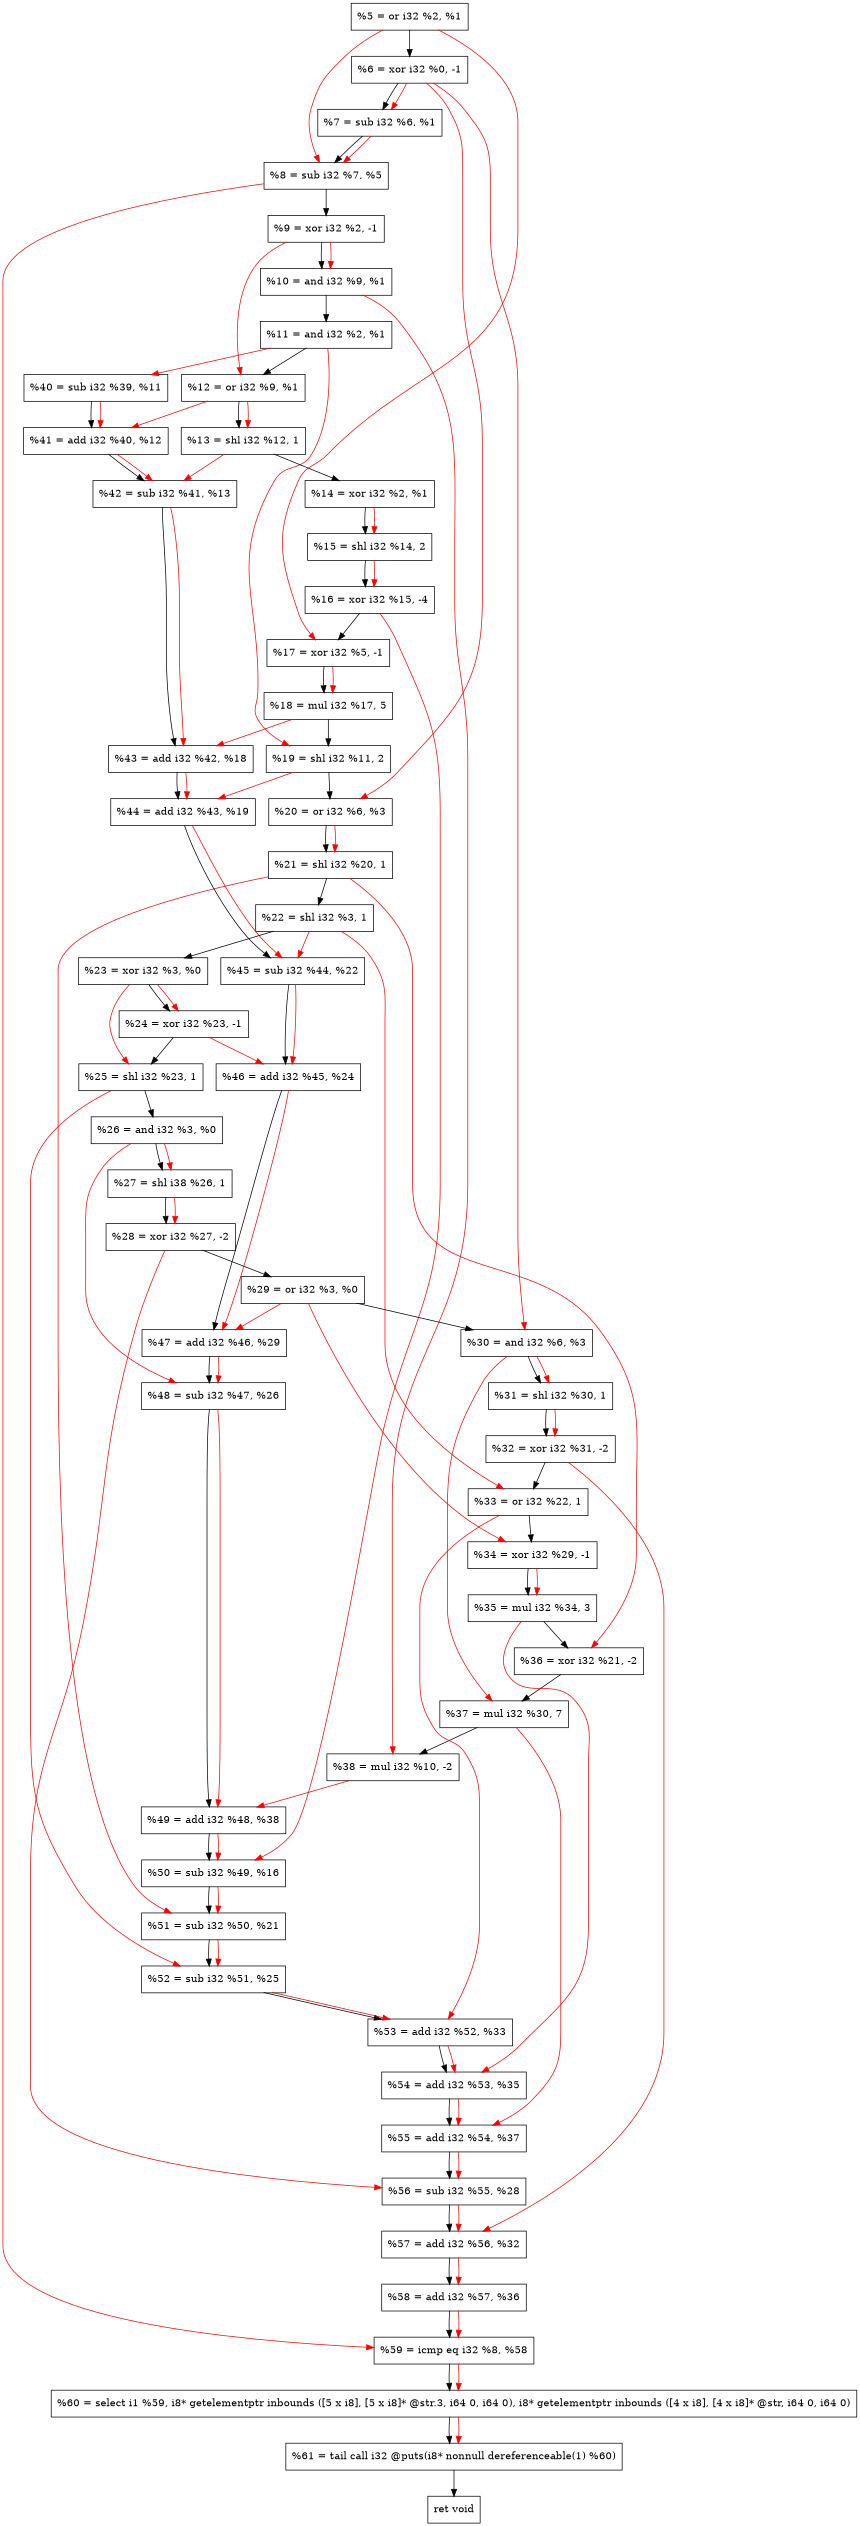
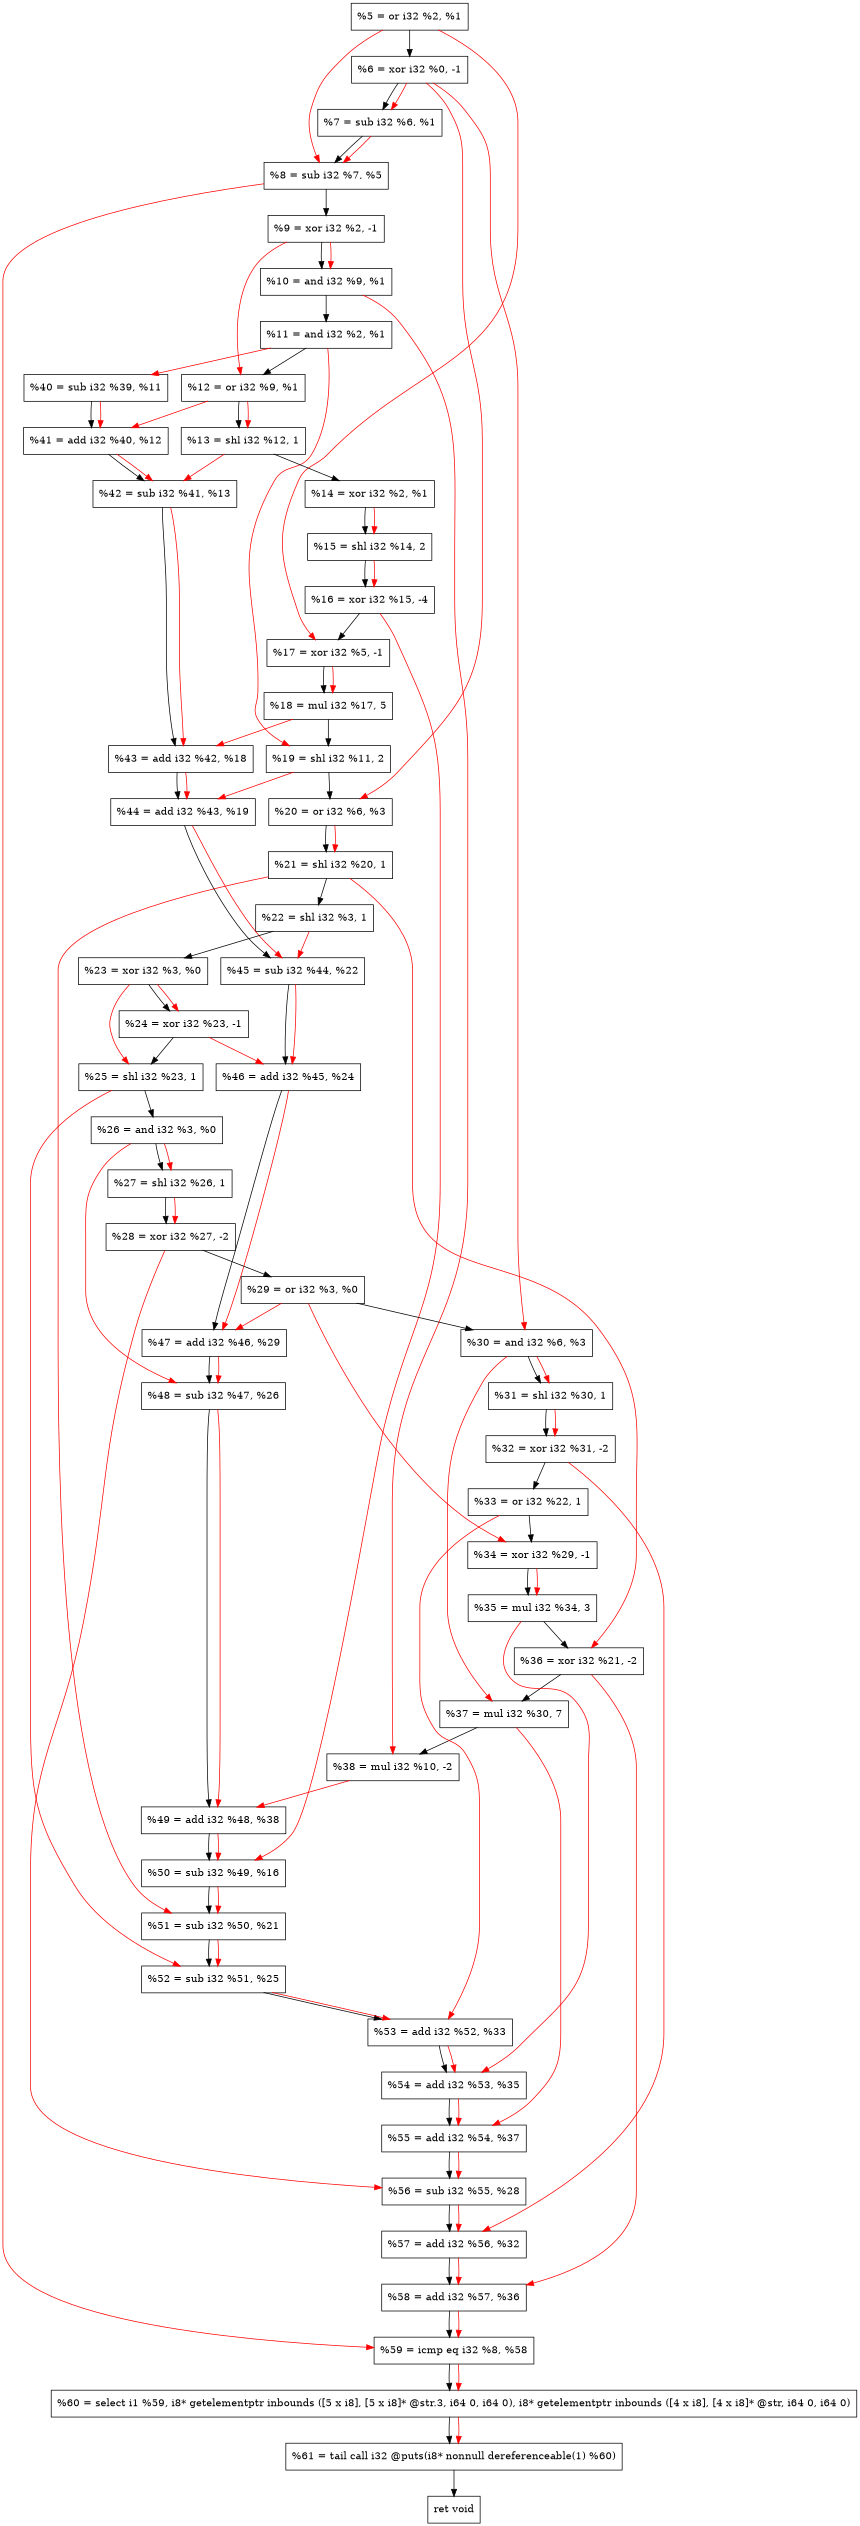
(170, 1184) -> (170, 1184)
(385, 1223) -> none
none -> (636, 2001)
